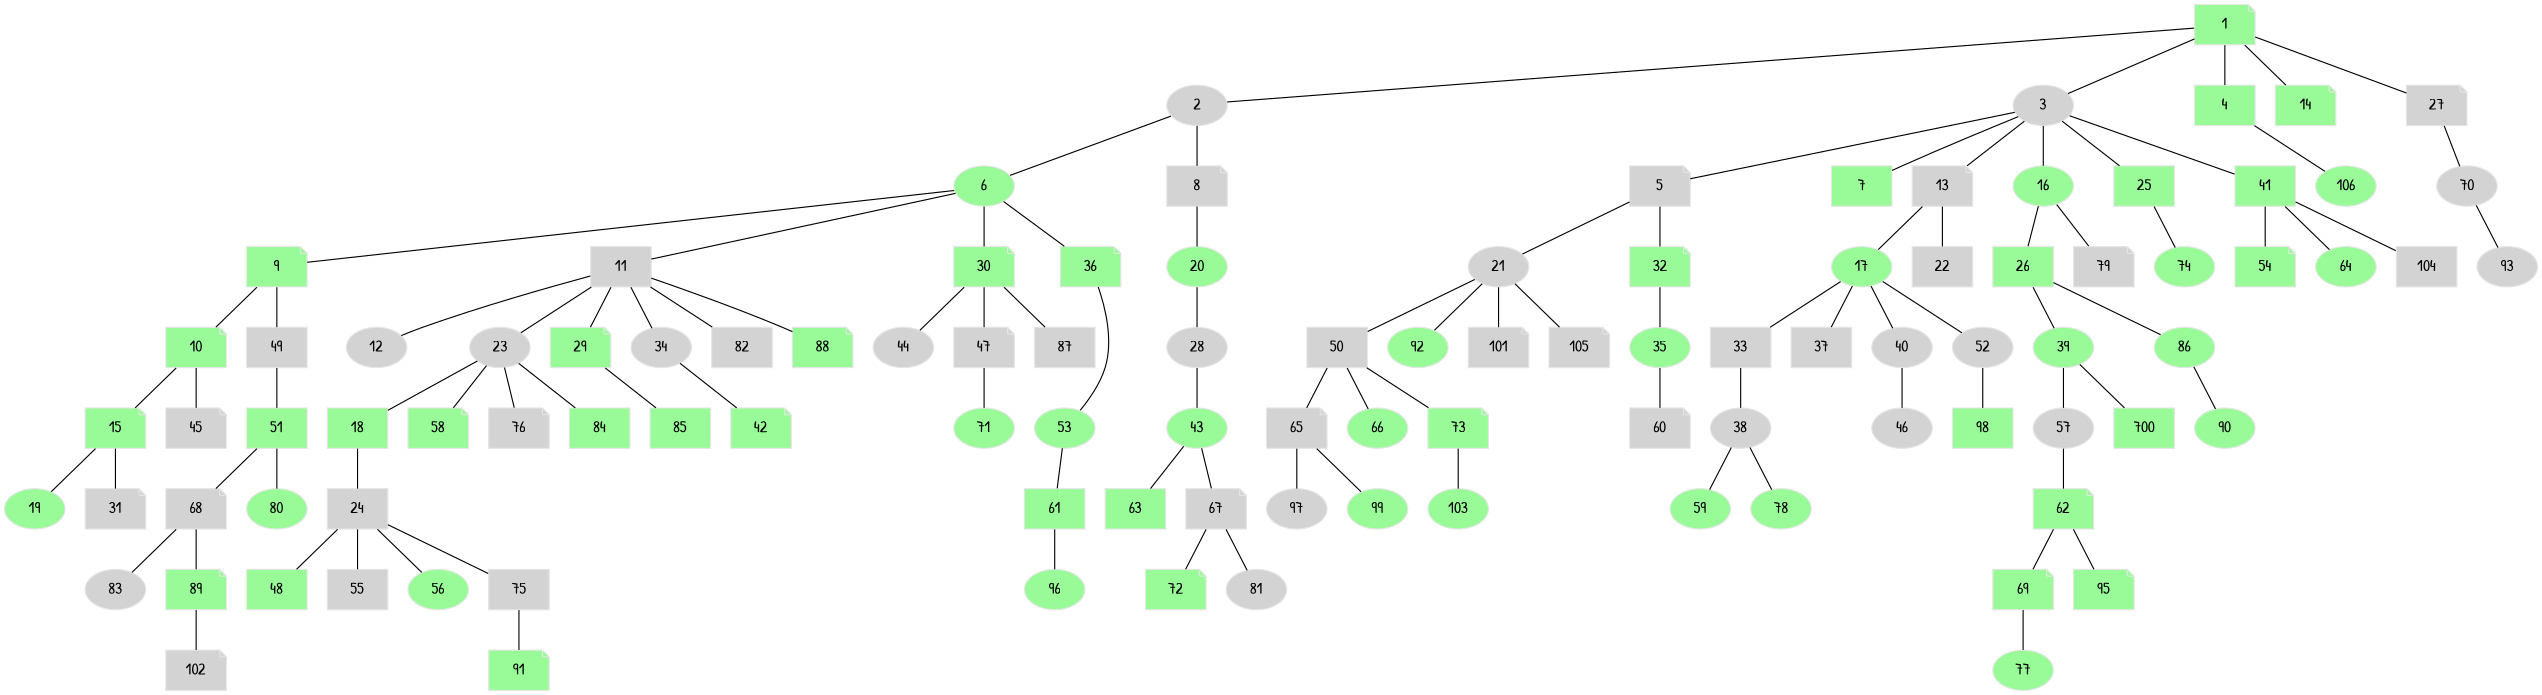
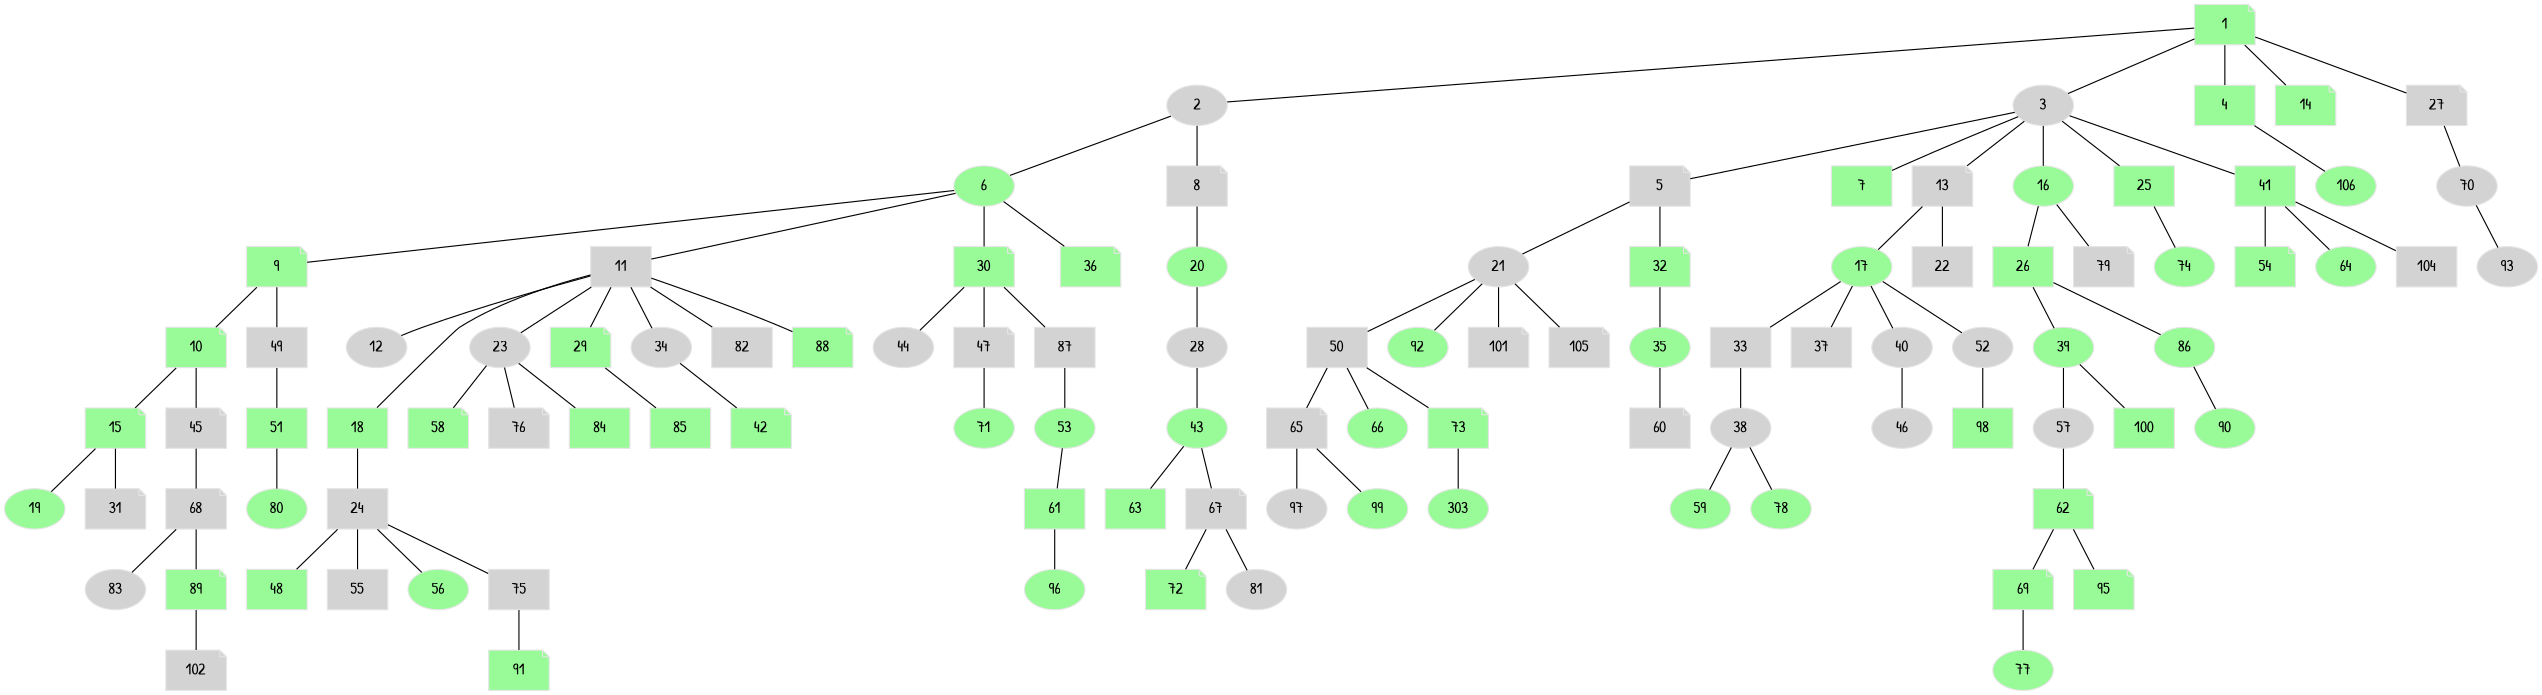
(1108, 352) -> (1065, 388)
(433, 386) -> (471, 321)
(2144, 428) -> (2144, 428)
(236, 469) -> (196, 469)
(1458, 509) -> (1458, 509)
